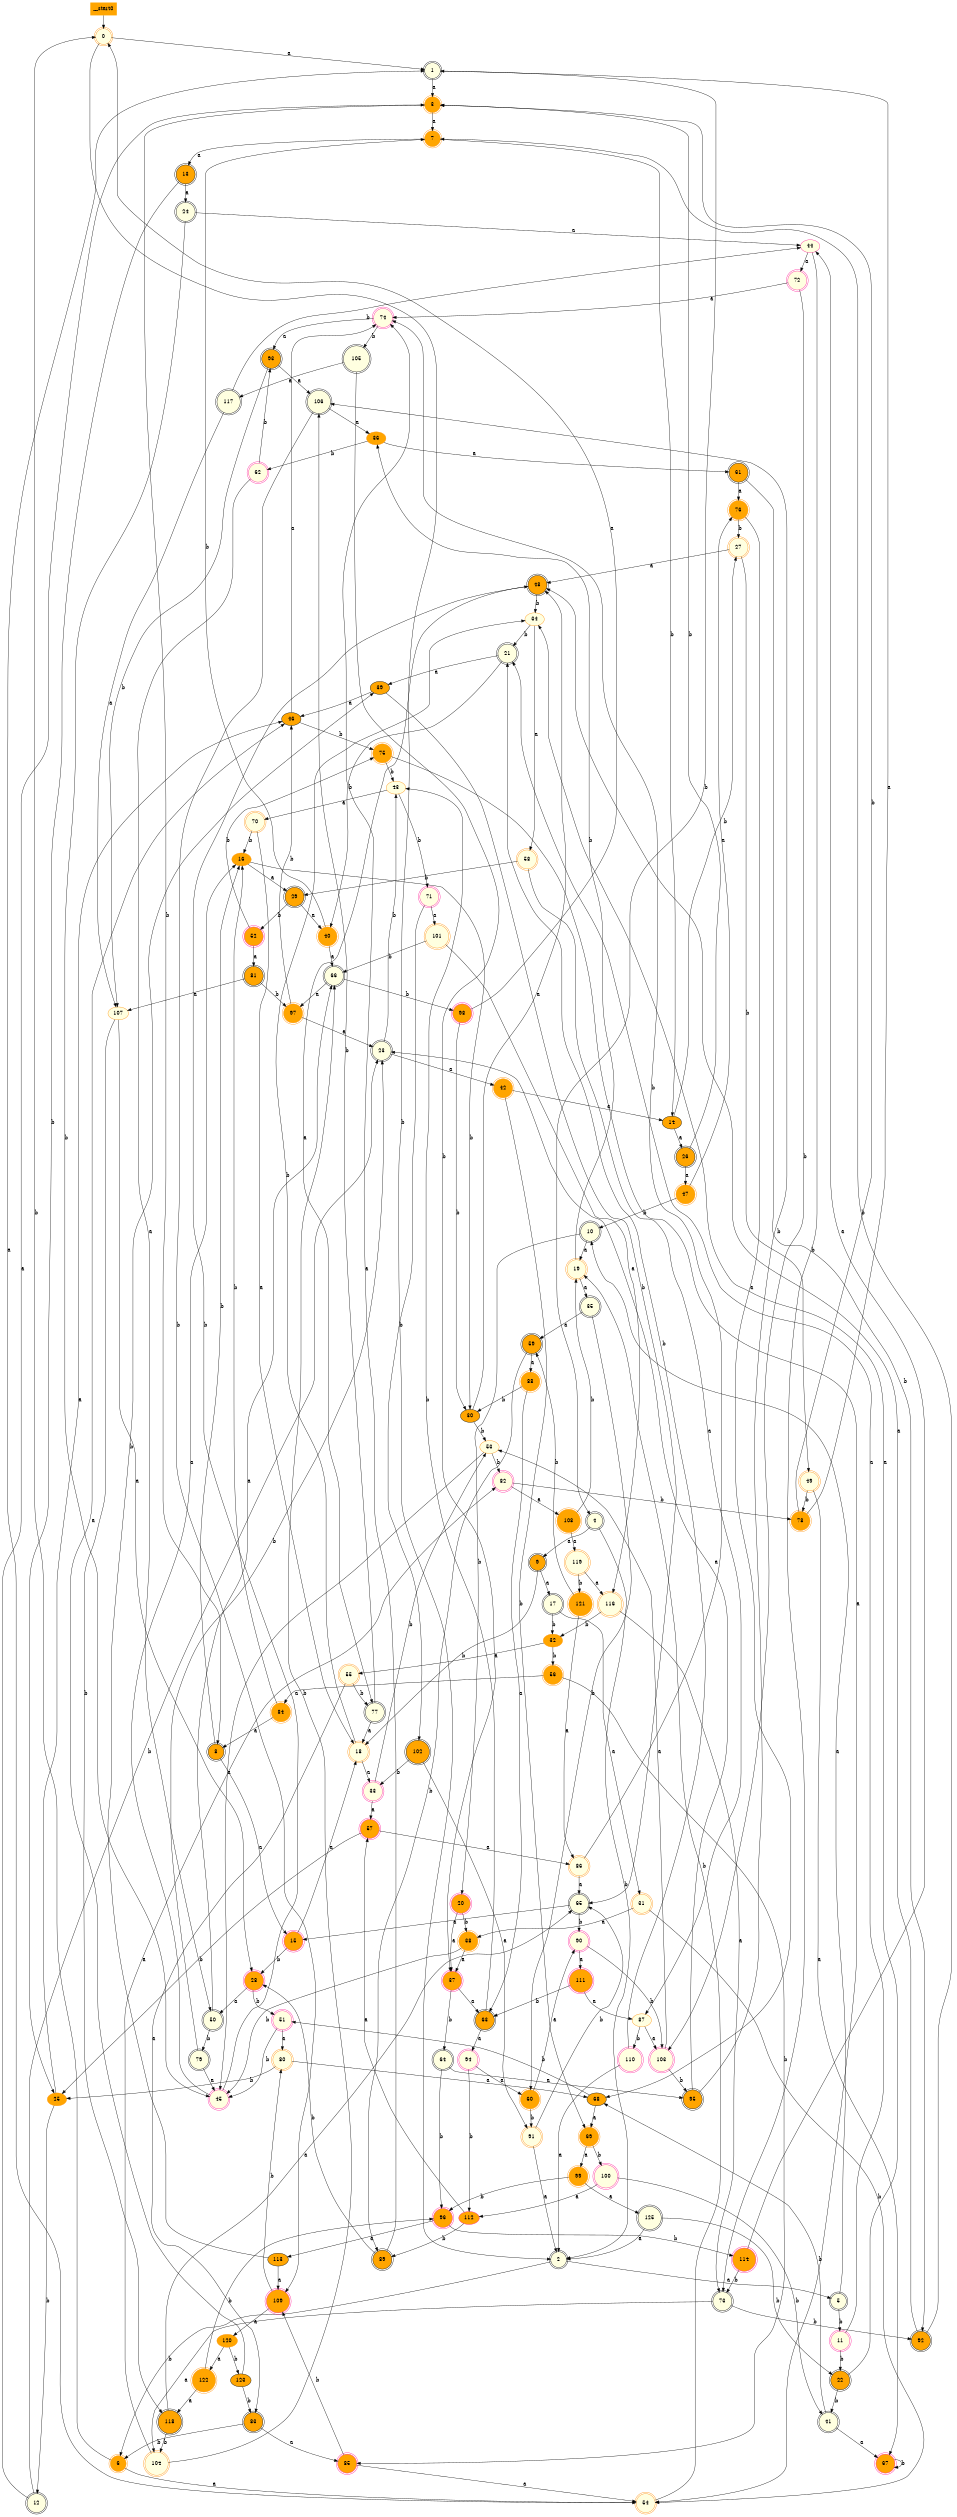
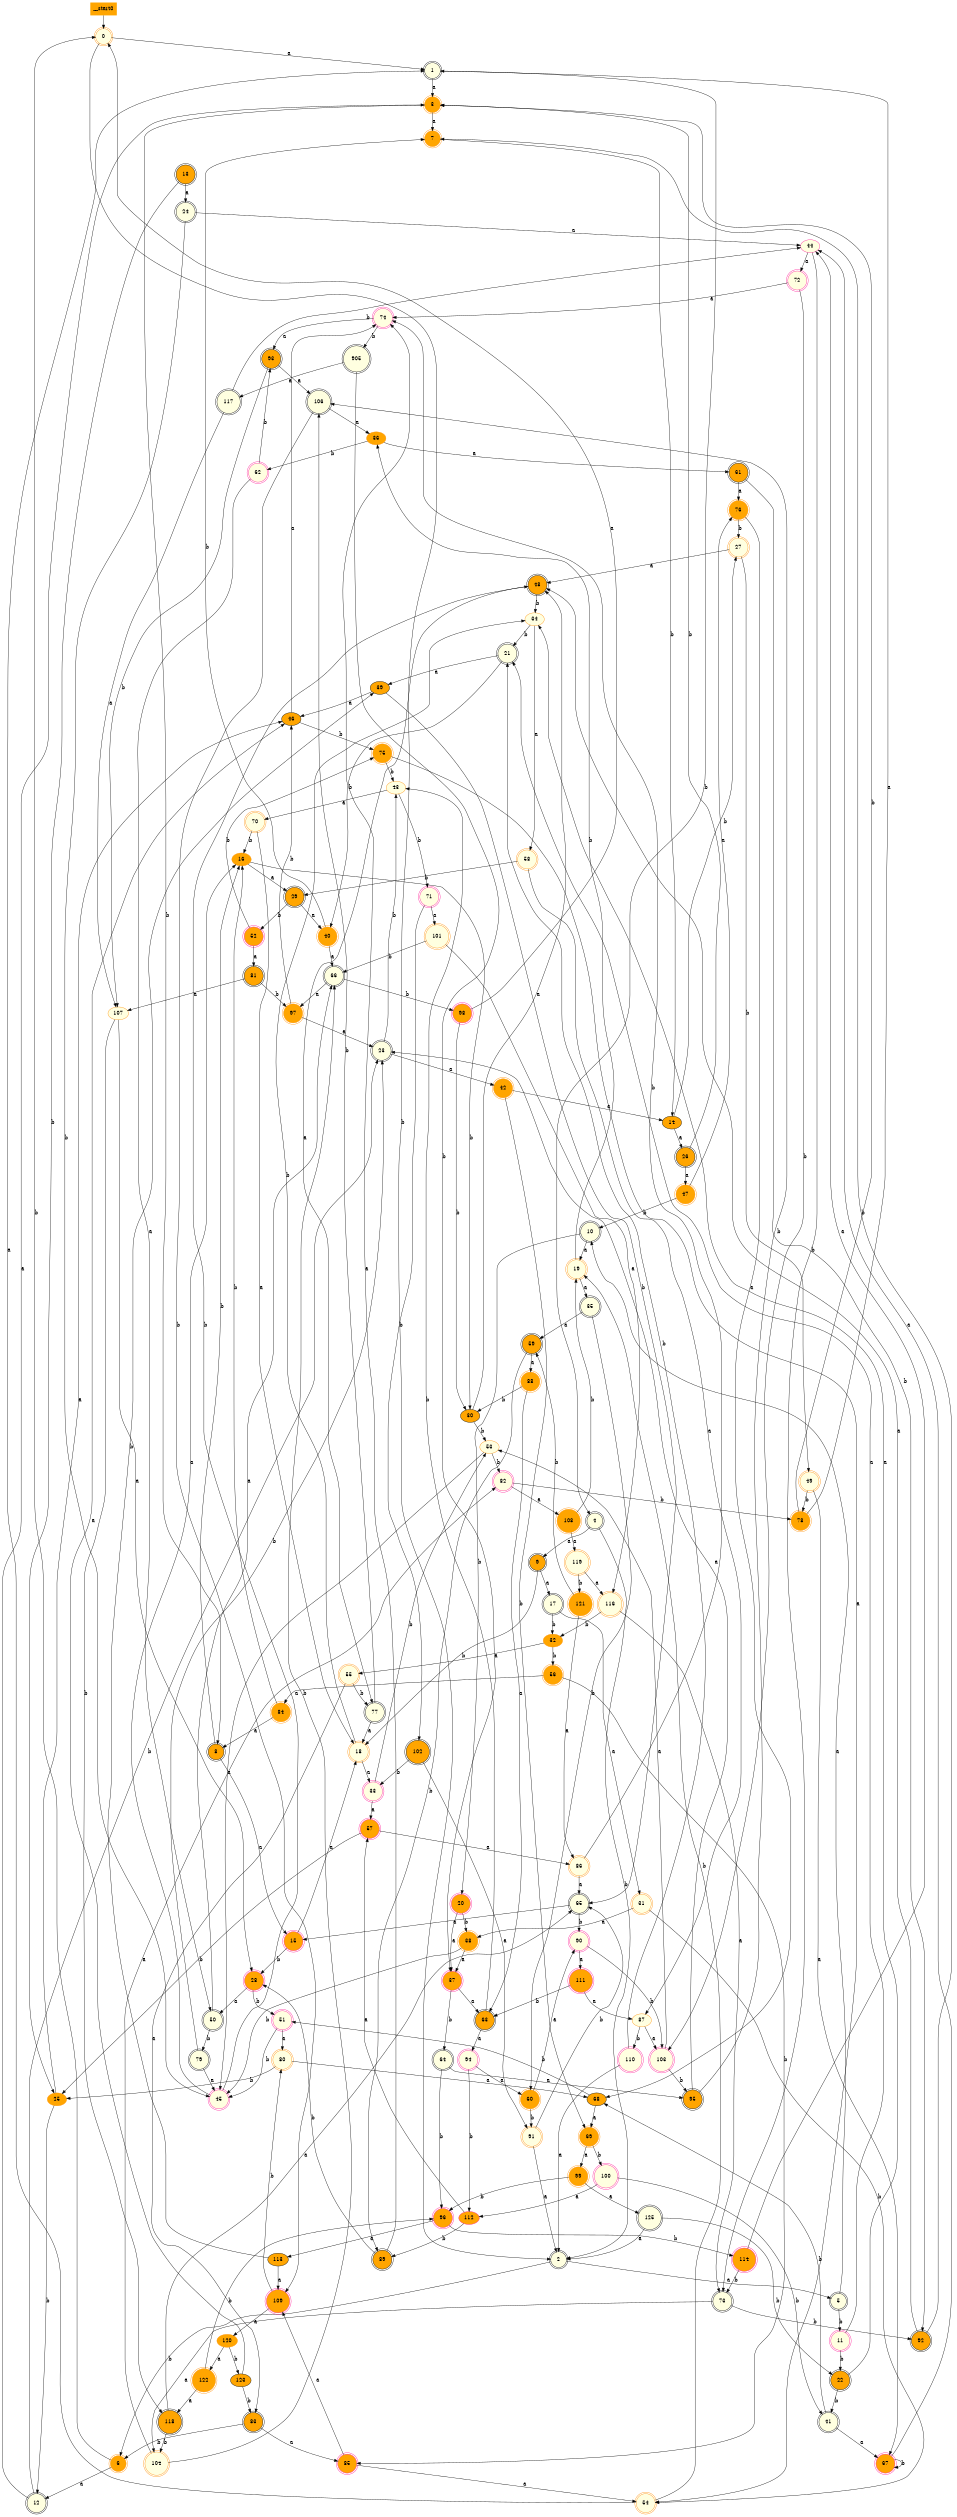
(305, 142) -> none
(357, 359) -> (357, 359)
none -> (919, 1349)
(318, 2380) -> (318, 2380)
(364, 2497) -> (80, 2482)
